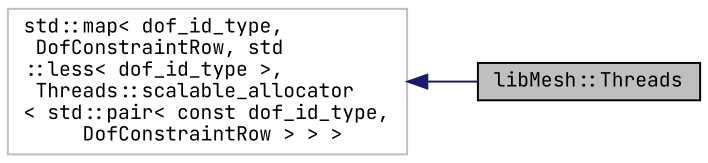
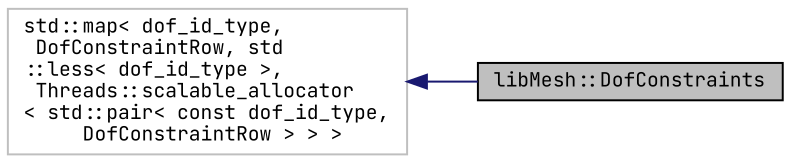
(589, 82) -> (630, 82)
